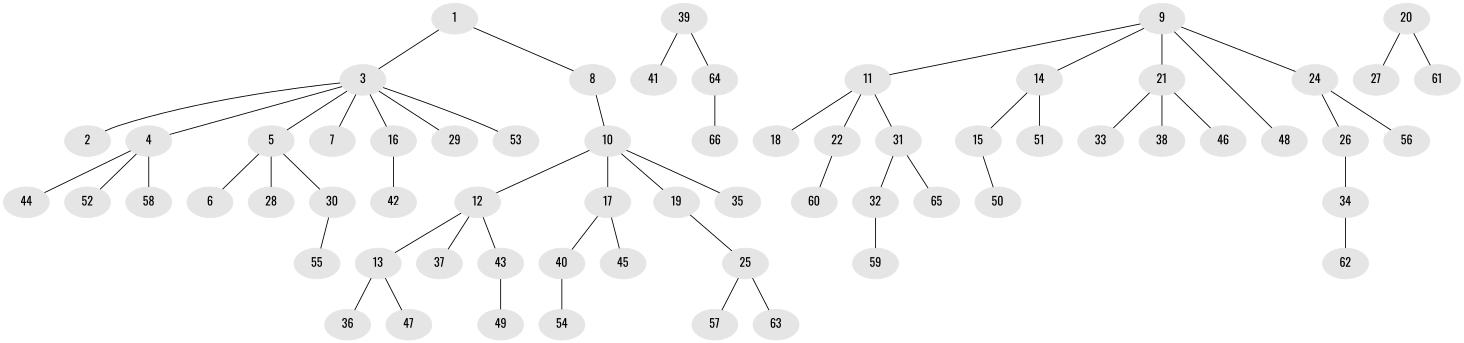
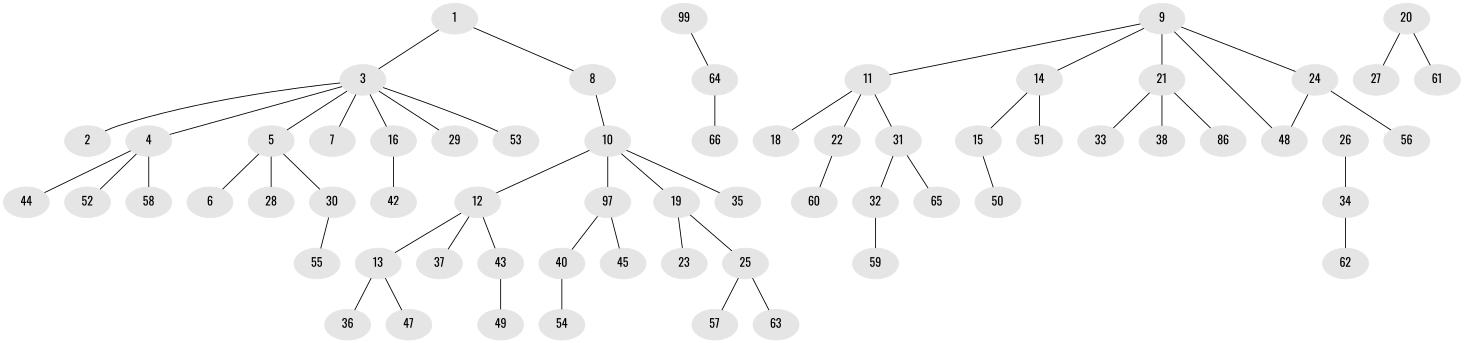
(684, 19) -> (684, 19)
(654, 80) -> none
(1330, 111) -> (1300, 111)
(1223, 141) -> (1223, 141)
(608, 202) -> (608, 202)
none -> (684, 264)
